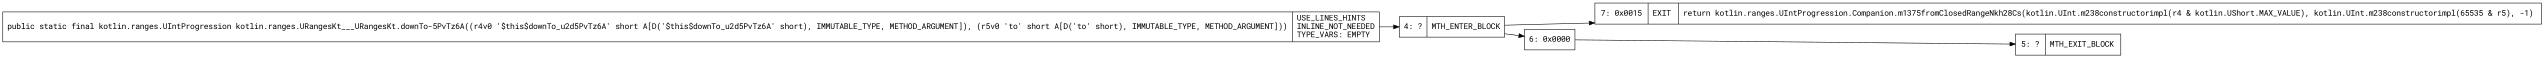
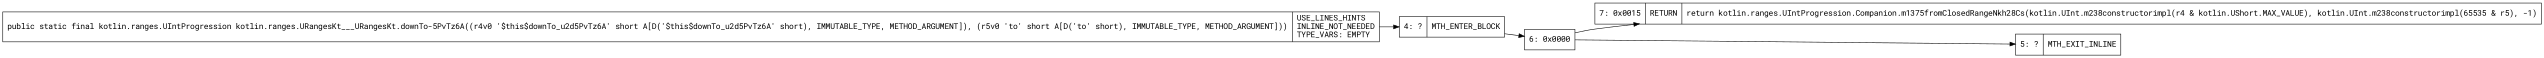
(1662, 13) -> (1664, 13)
(1547, 24) -> (1604, 28)
(2082, 44) -> (2082, 44)
